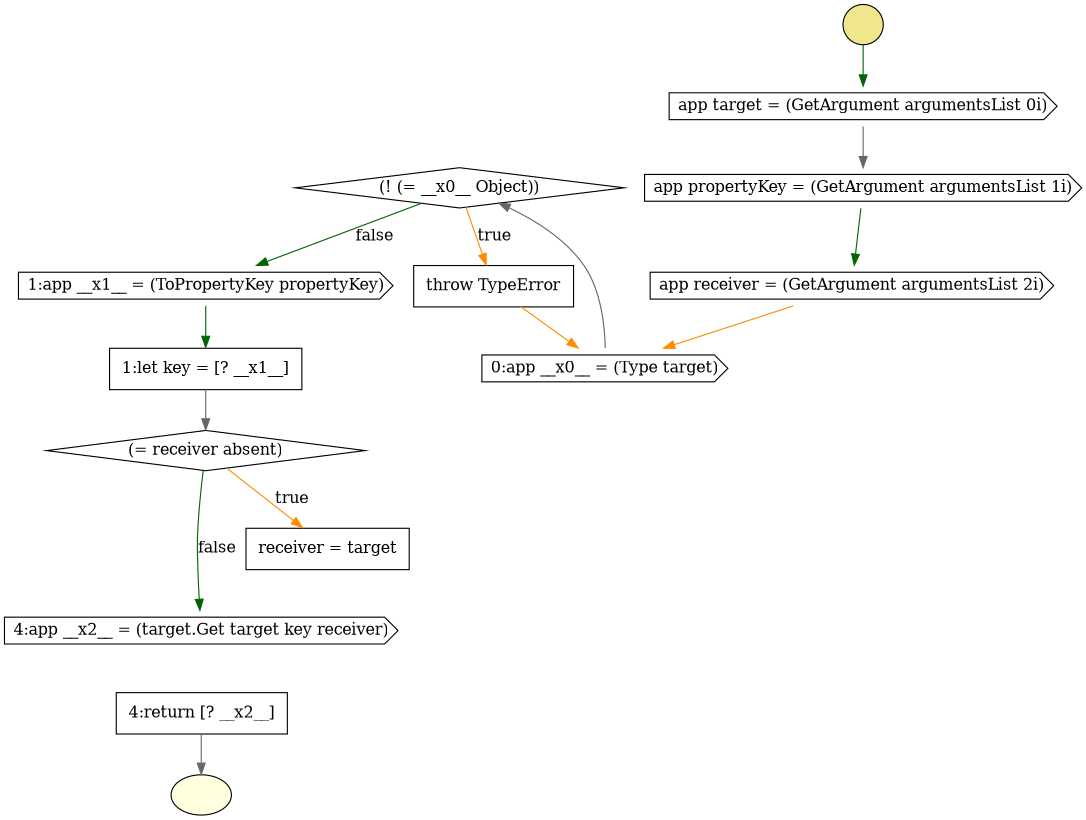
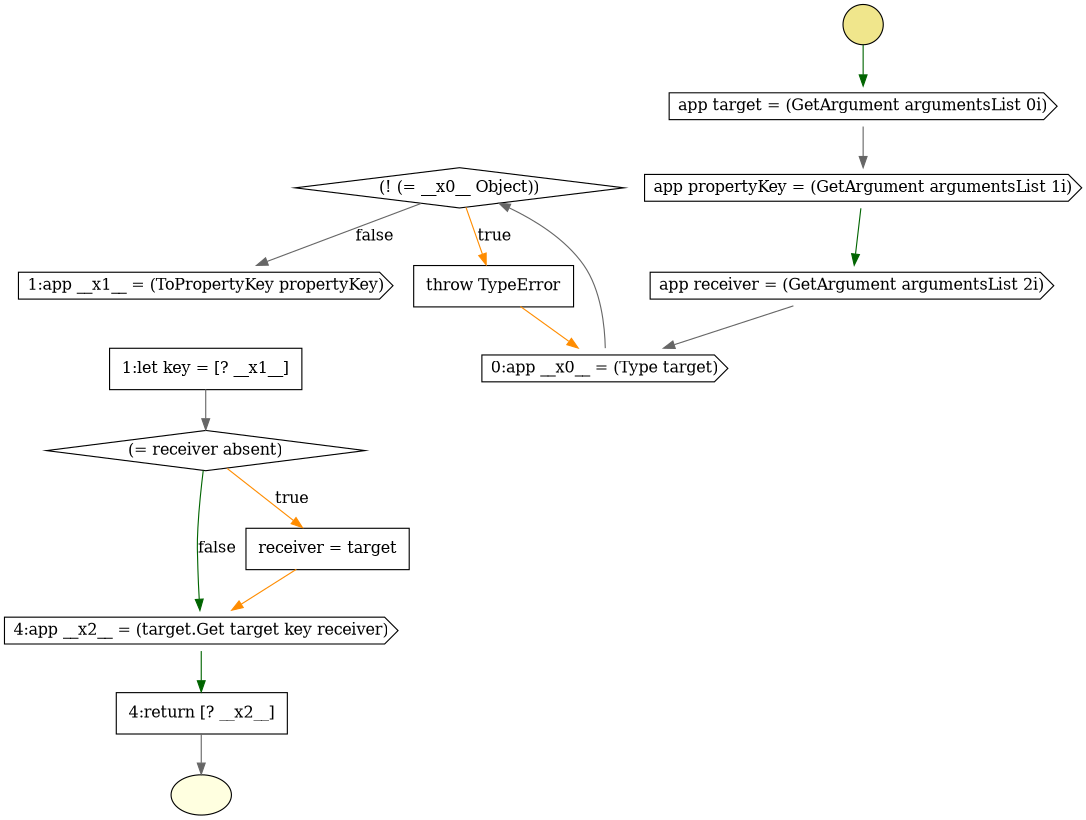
(344, 232) -> (344, 232)
(206, 321) -> none
(734, 325) -> (734, 325)
none -> (269, 587)
none -> (201, 666)
